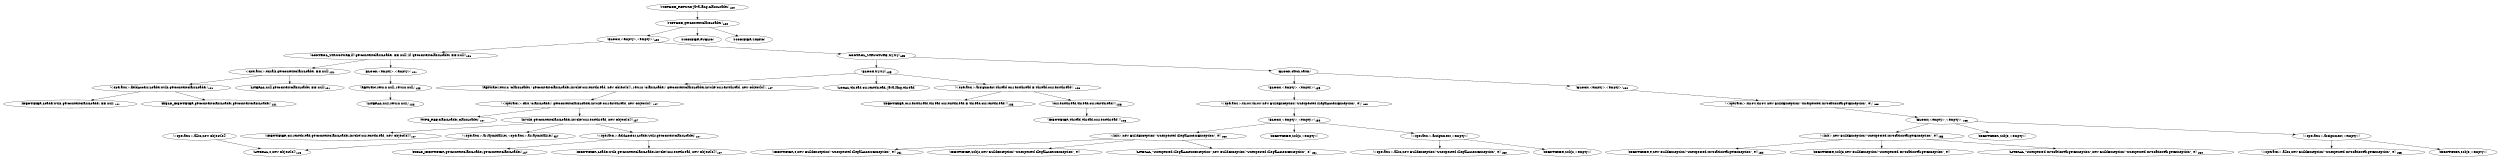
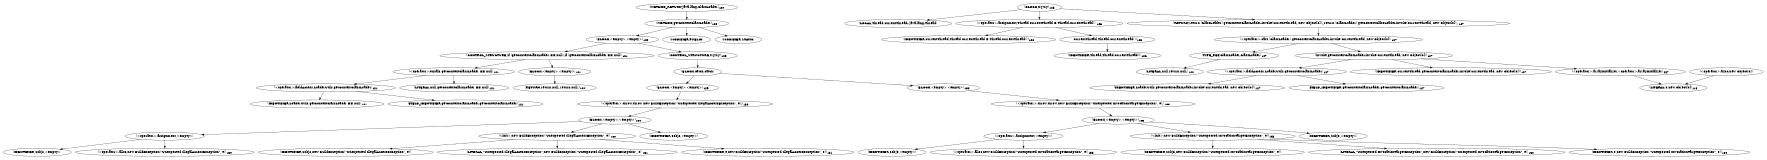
(876, 63) -> none
(390, 95) -> (1203, 64)
